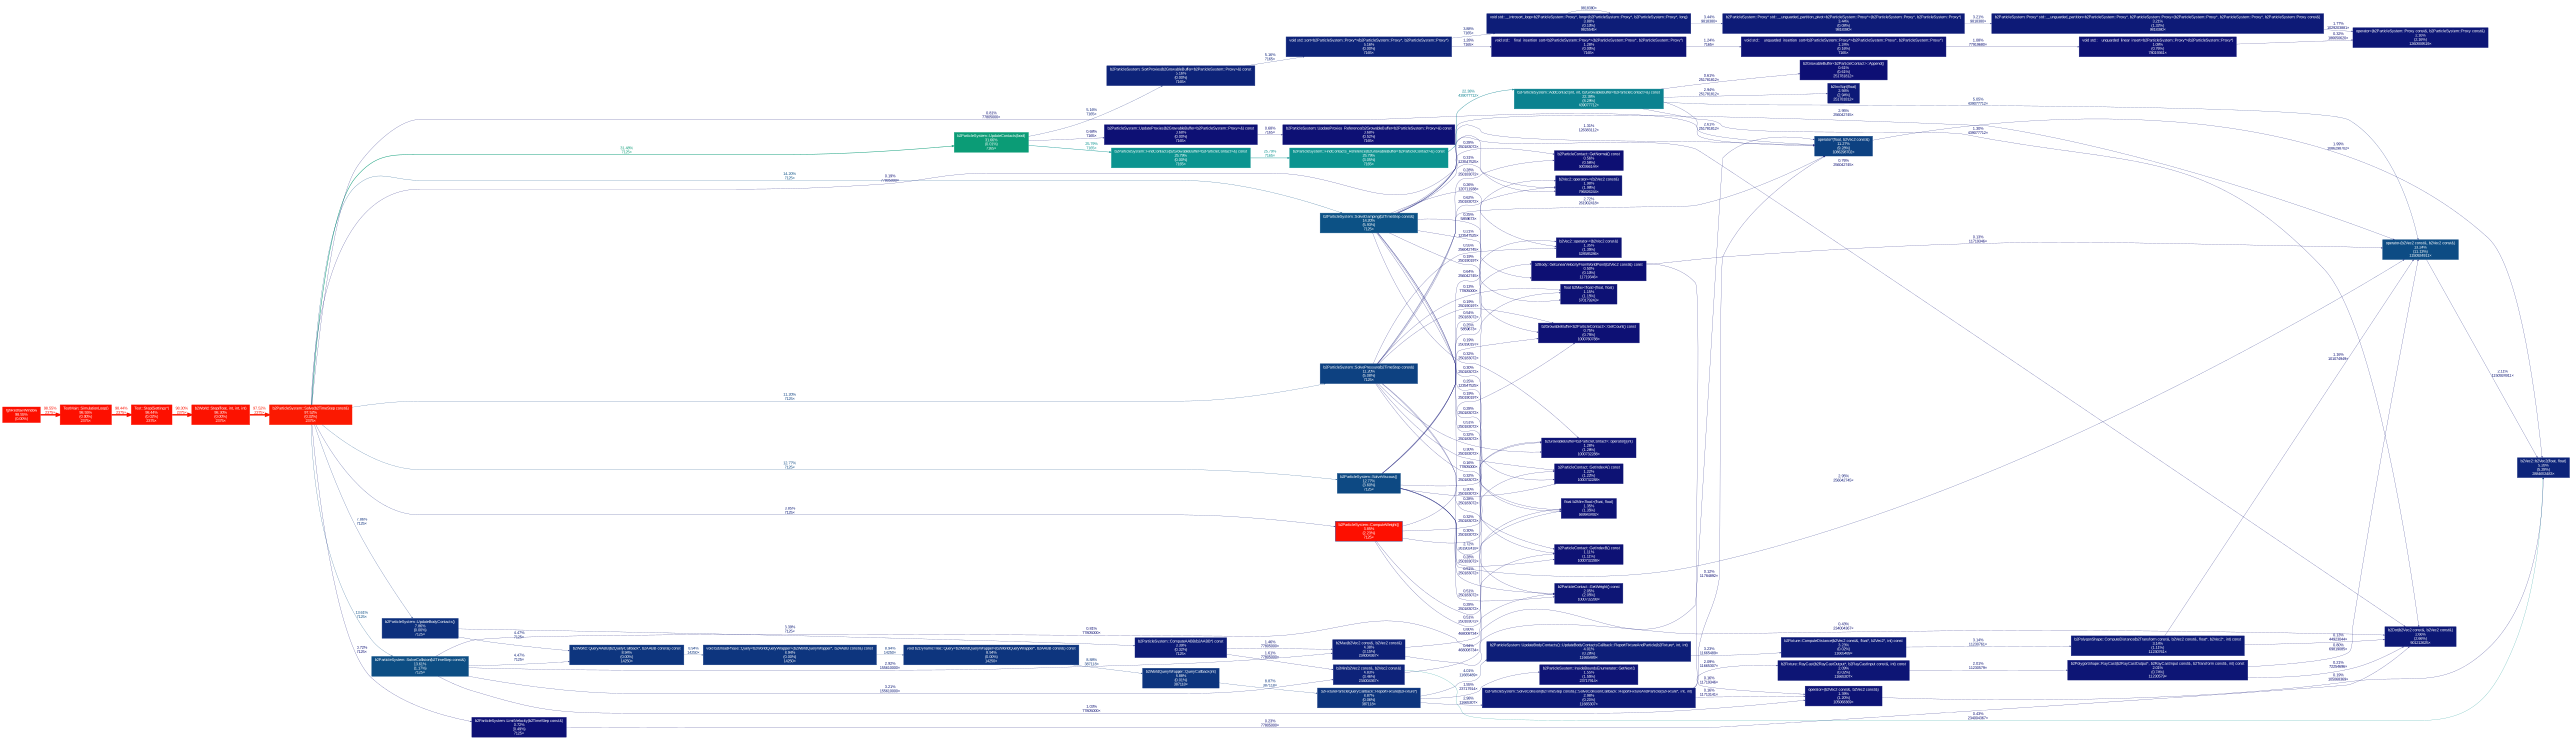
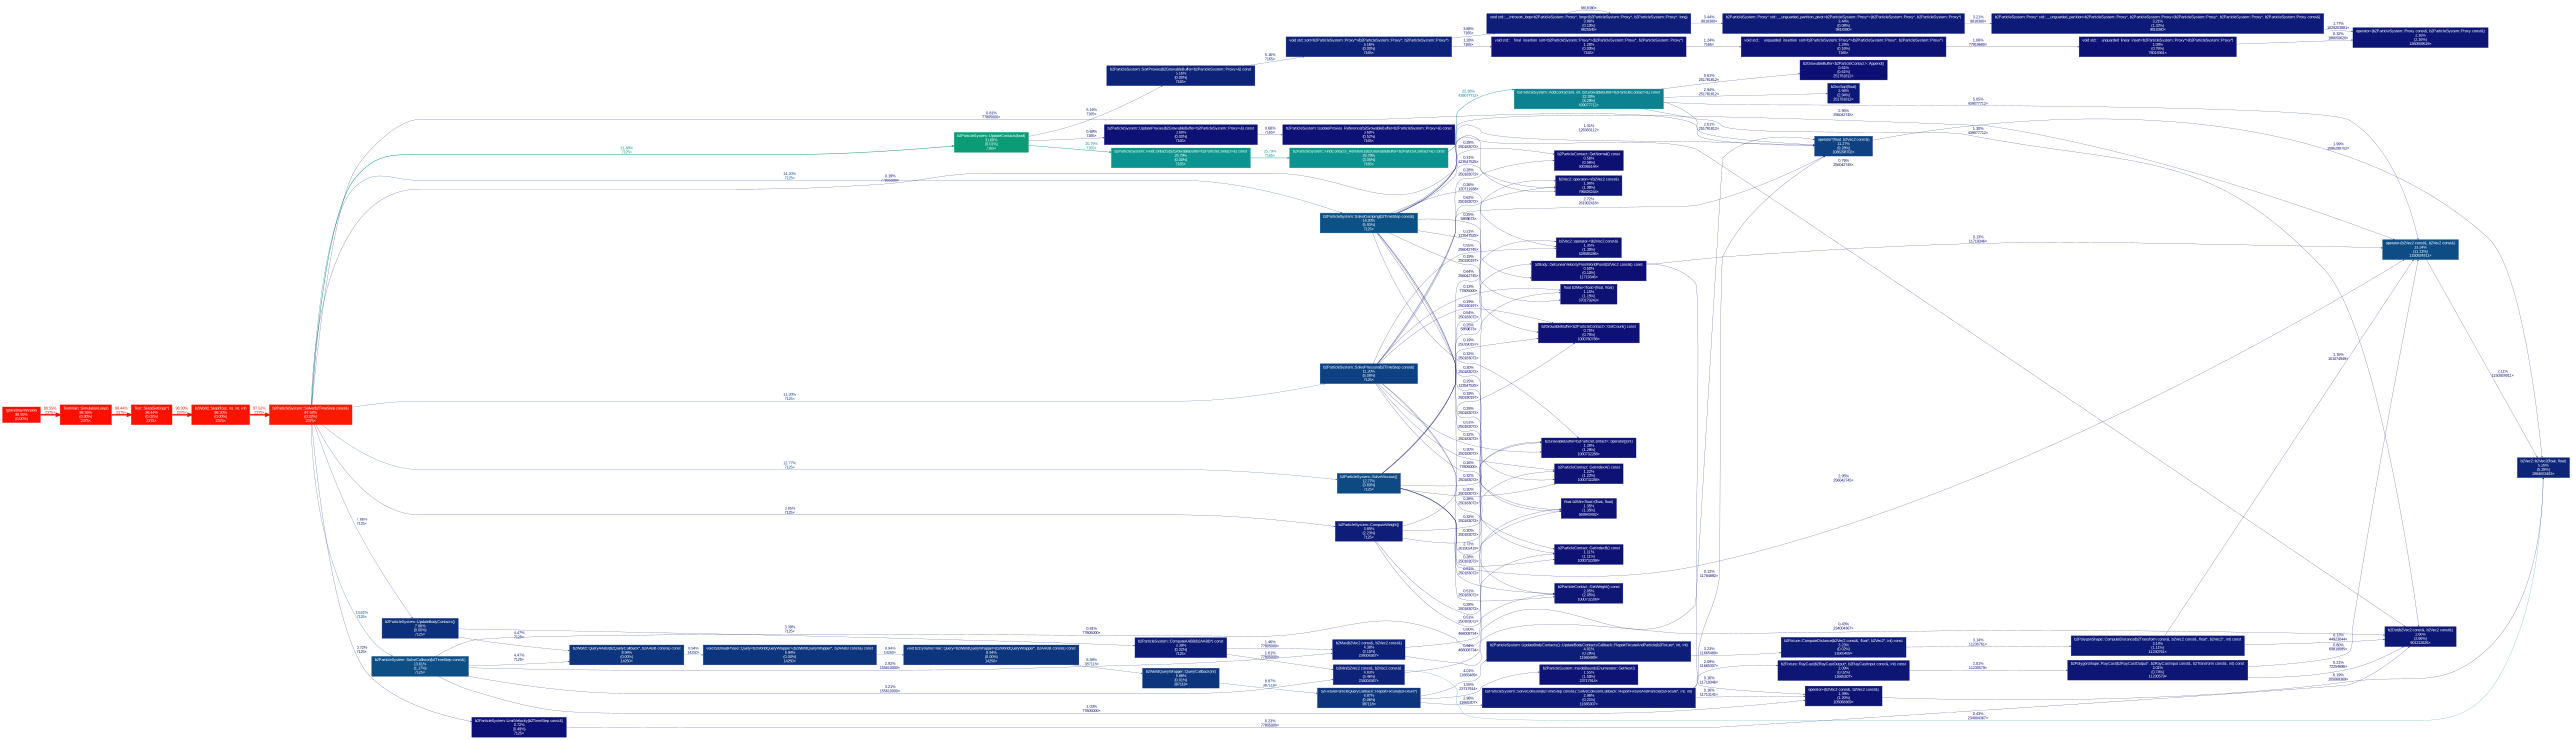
(1369, 531) -> (1369, 531)
